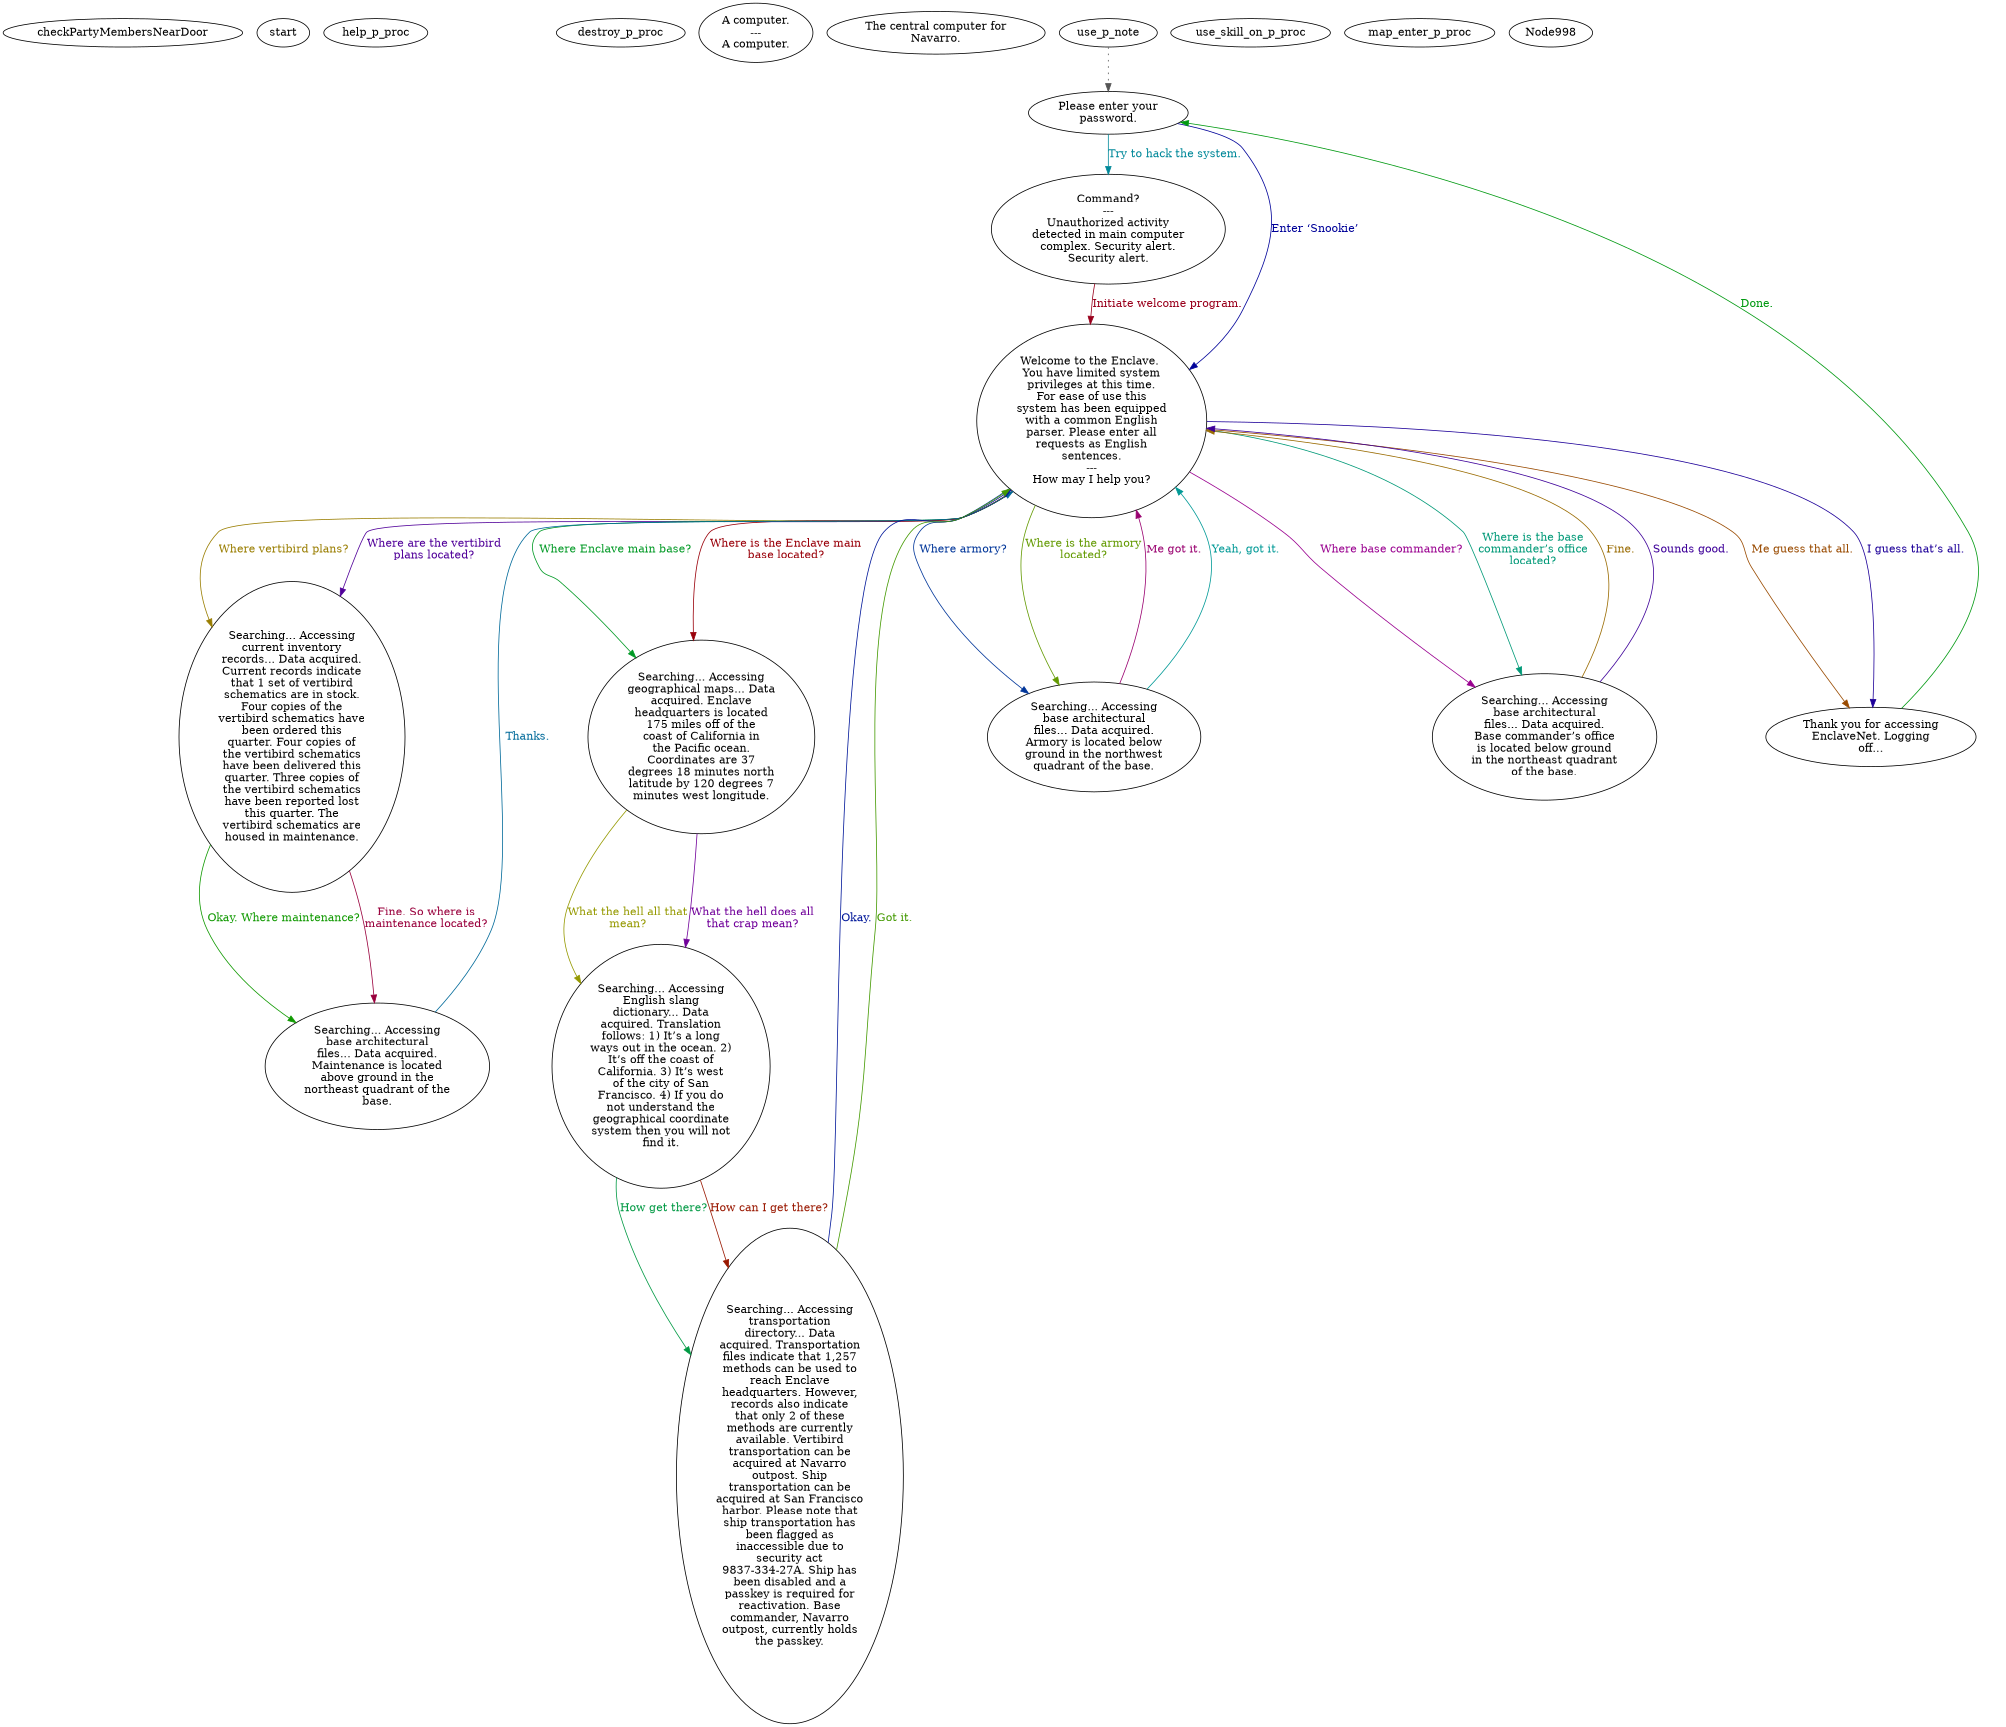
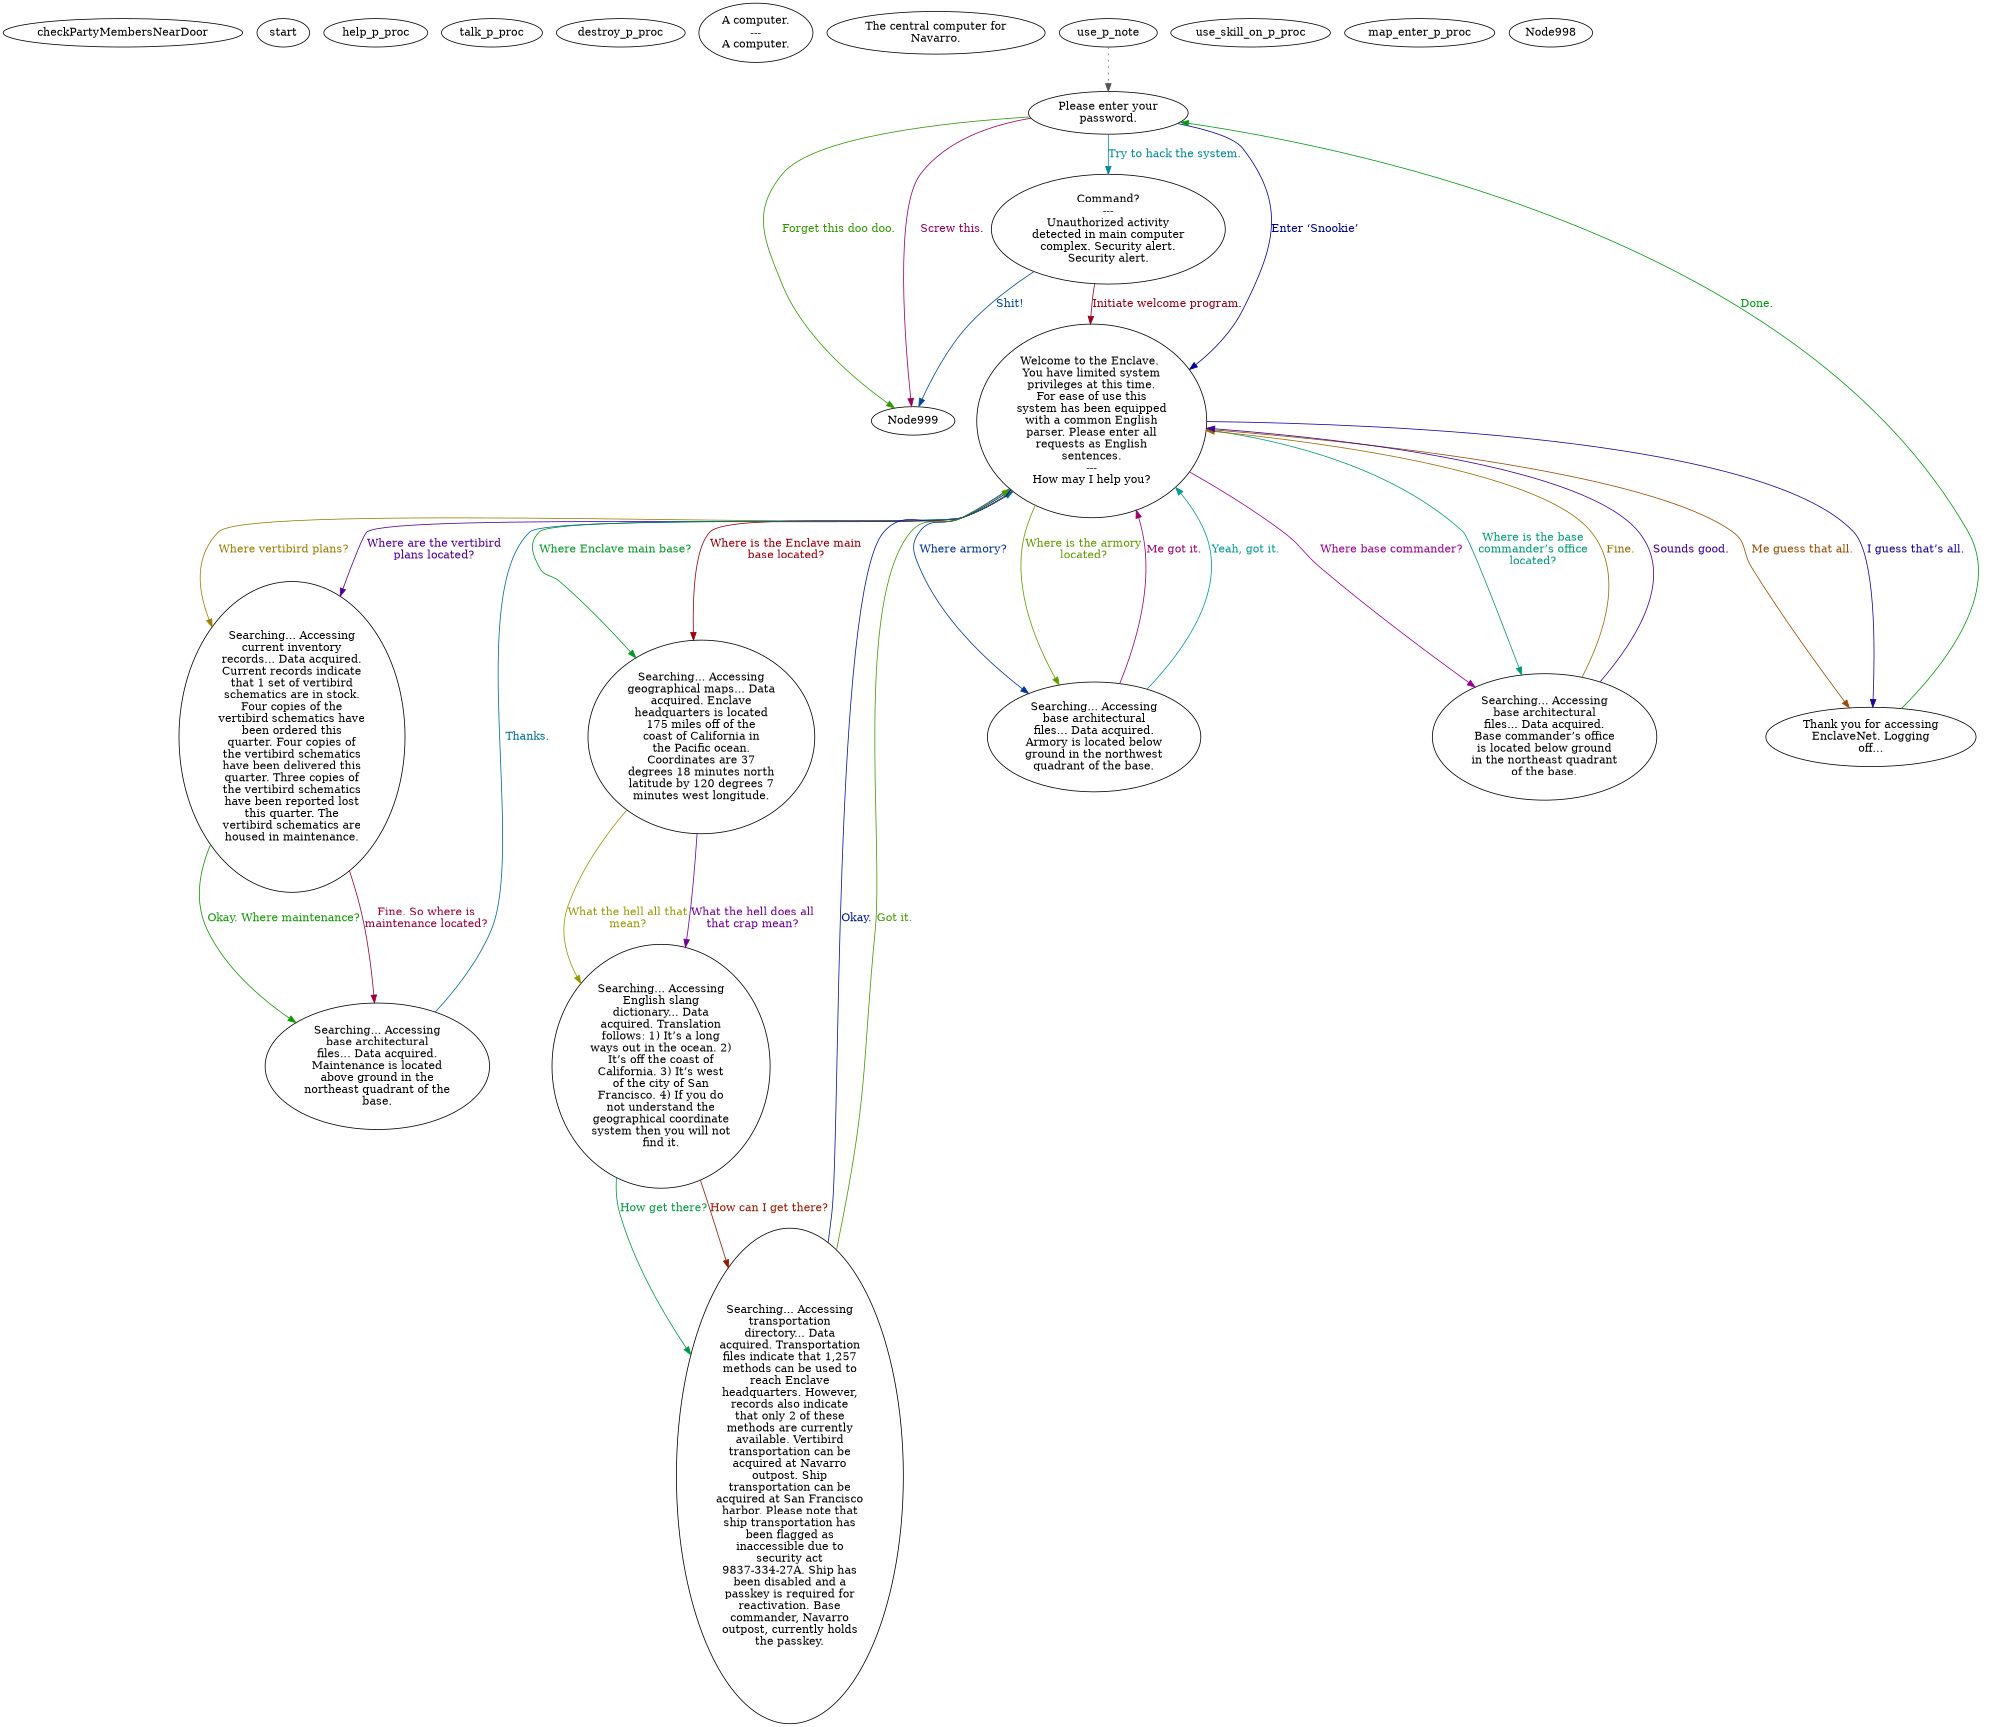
none -> (492, 33)
none -> (913, 421)
